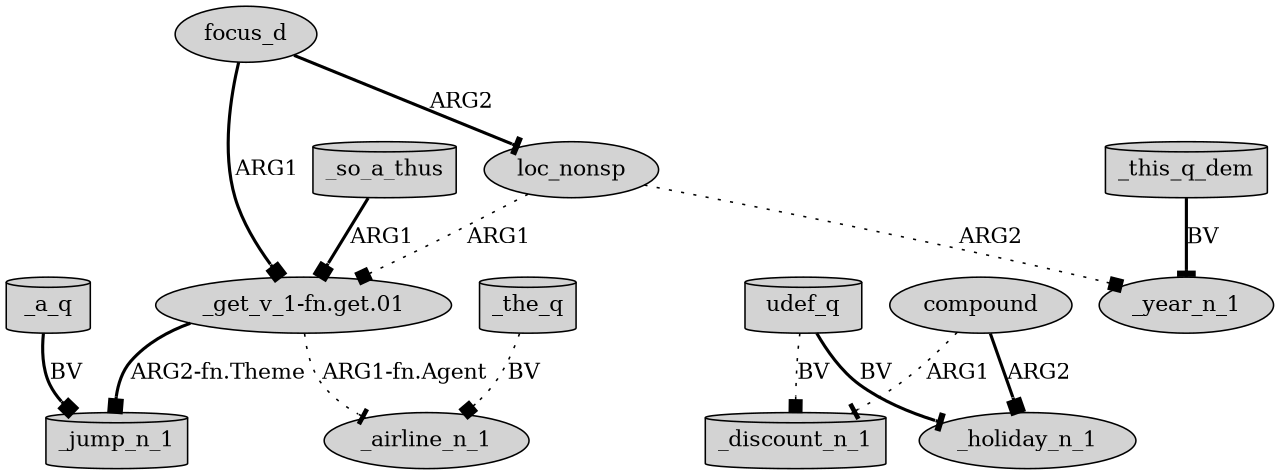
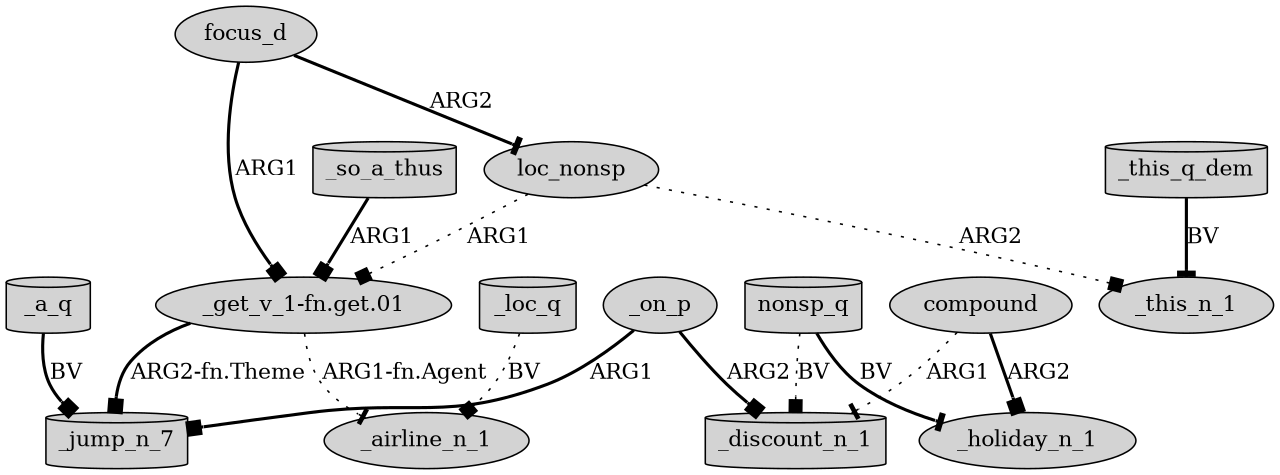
(528, 305) -> (528, 305)
none -> (660, 305)
(803, 305) -> (803, 305)
(1186, 305) -> (1186, 305)
(117, 441) -> (117, 441)
